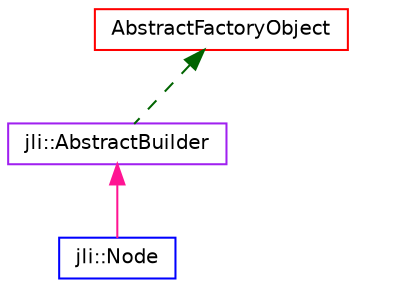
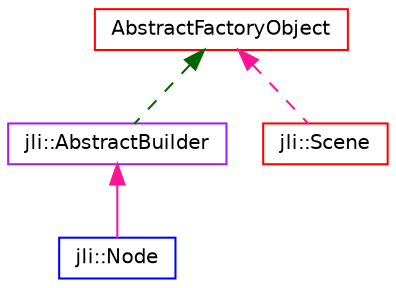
none -> (325, 144)
